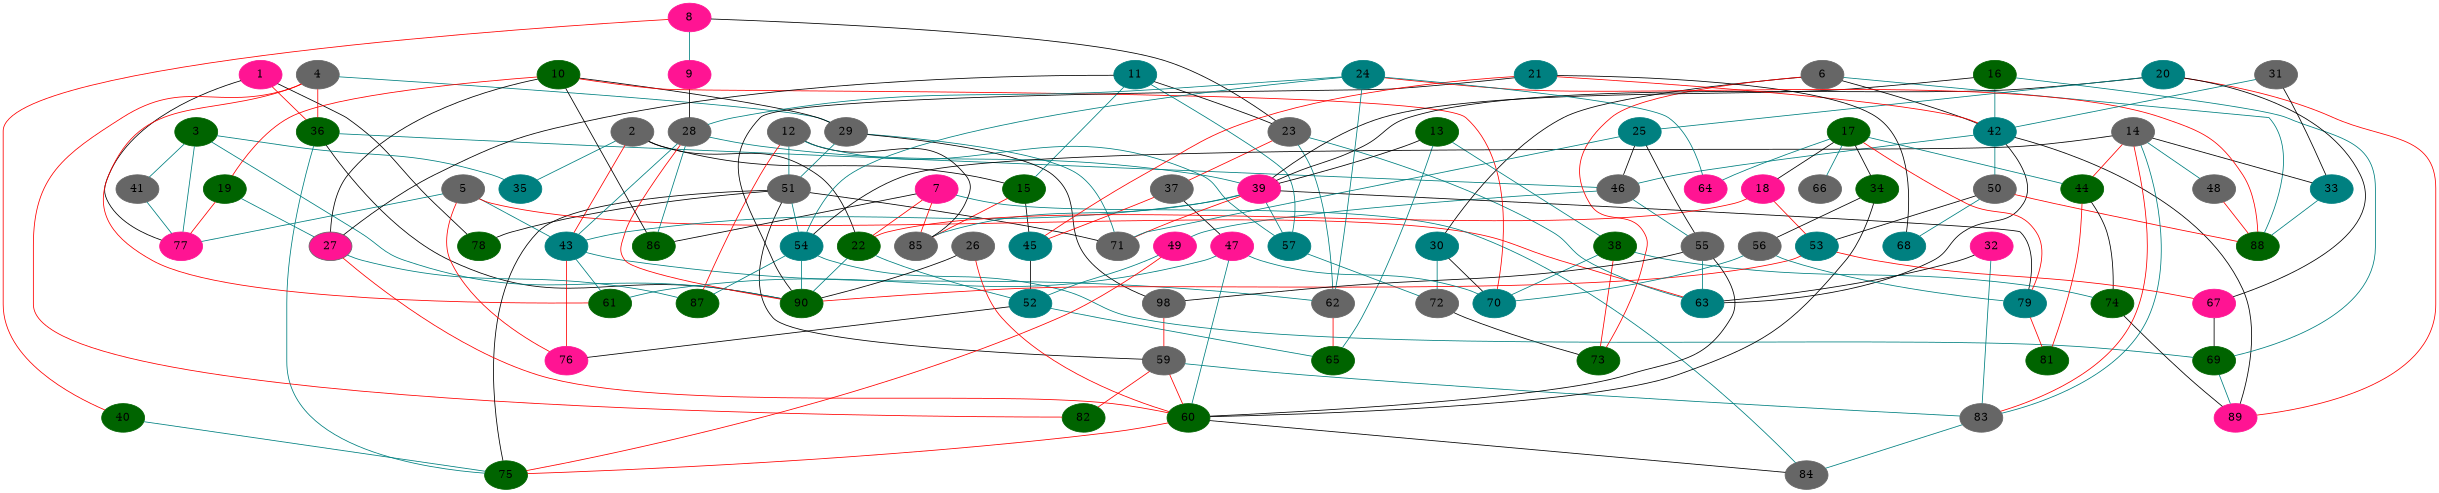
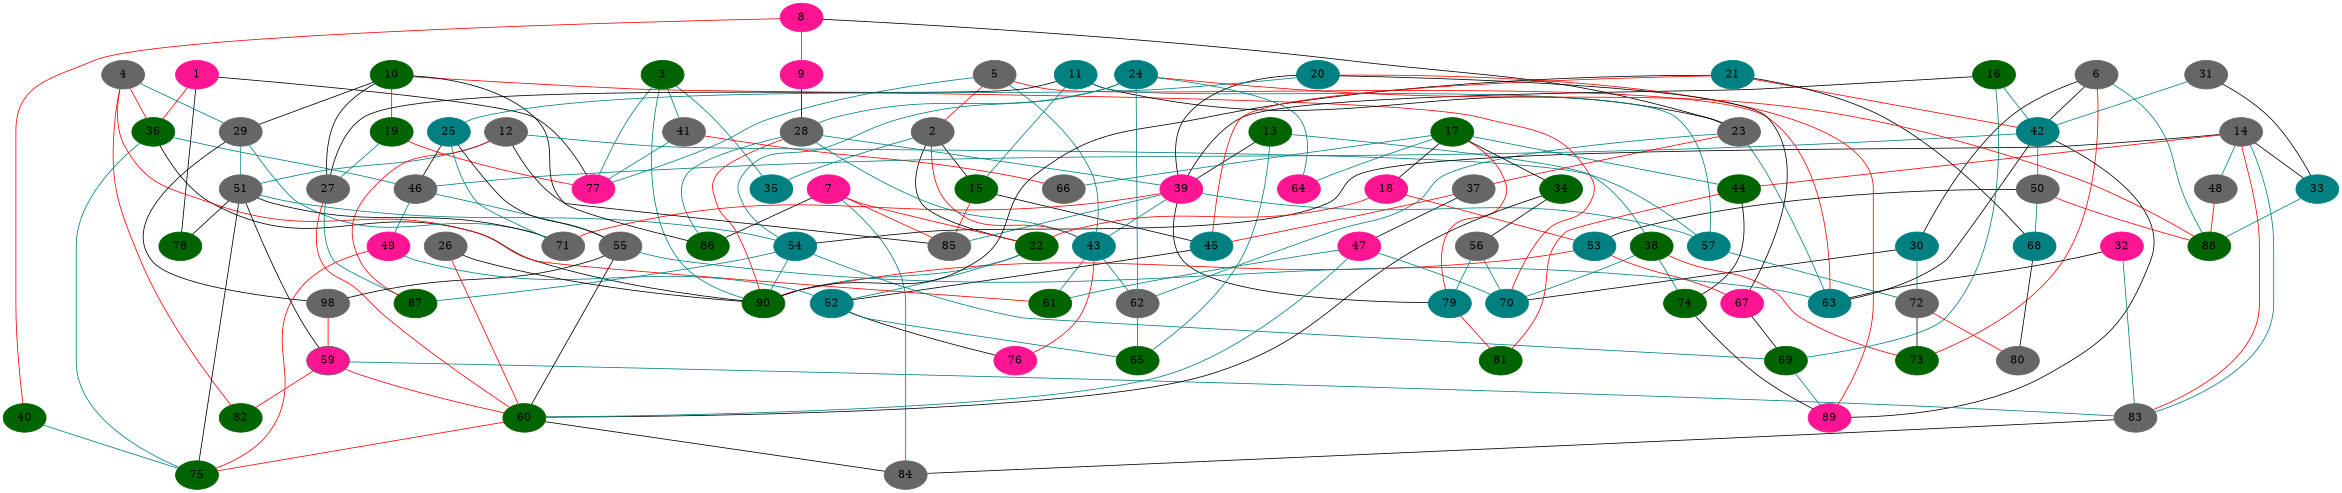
none -> (943, 165)
(330, 246) -> (328, 189)
(472, 293) -> (964, 103)
(1164, 361) -> (328, 361)
none -> (2018, 361)
(1894, 446) -> (1521, 447)
